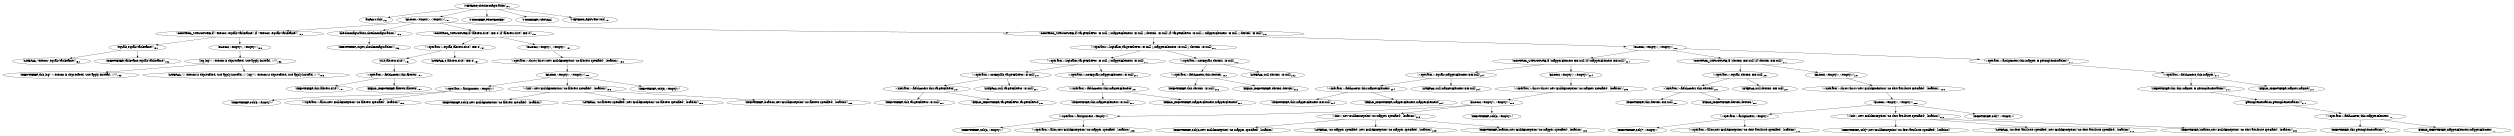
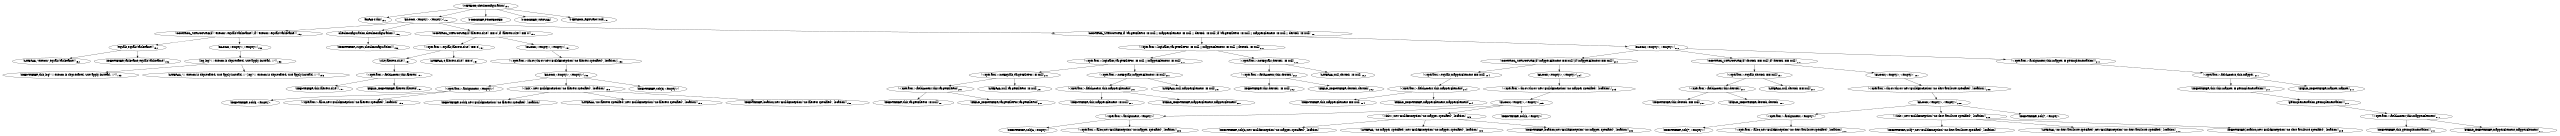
none -> (1191, 89)
(1451, 89) -> none
